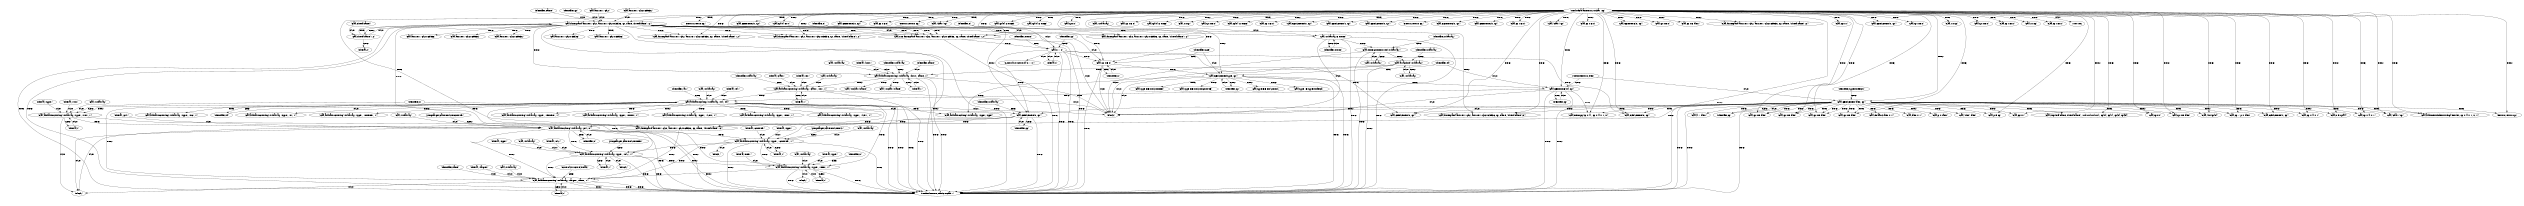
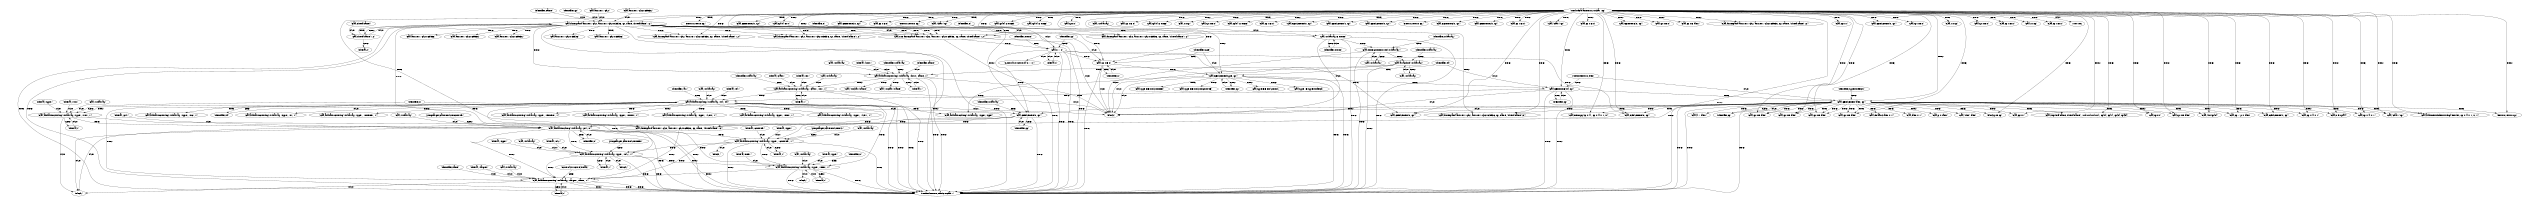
(1582, 99) -> (1705, 95)
(1995, 115) -> (1995, 115)
